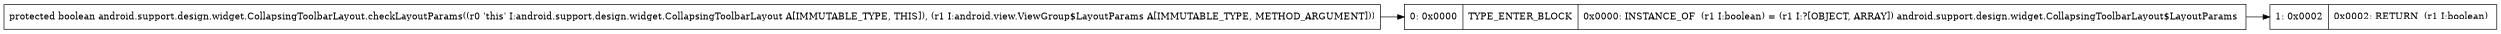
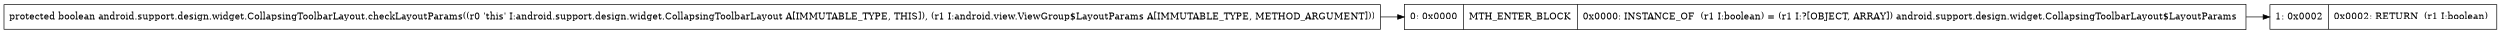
(1520, 17) -> (1520, 17)
